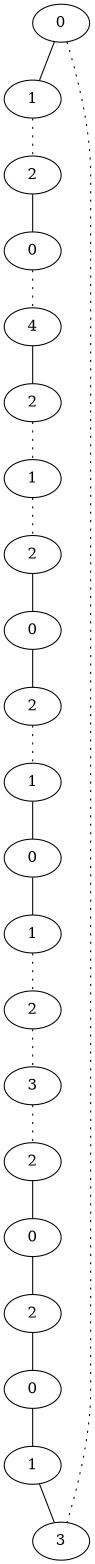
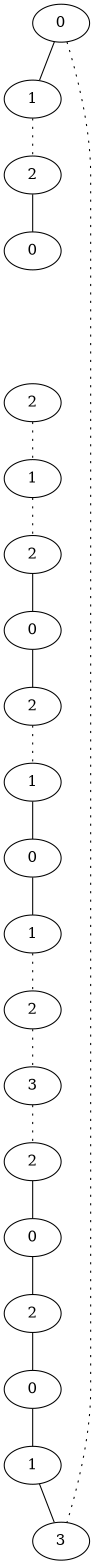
(33, 327) -> none
